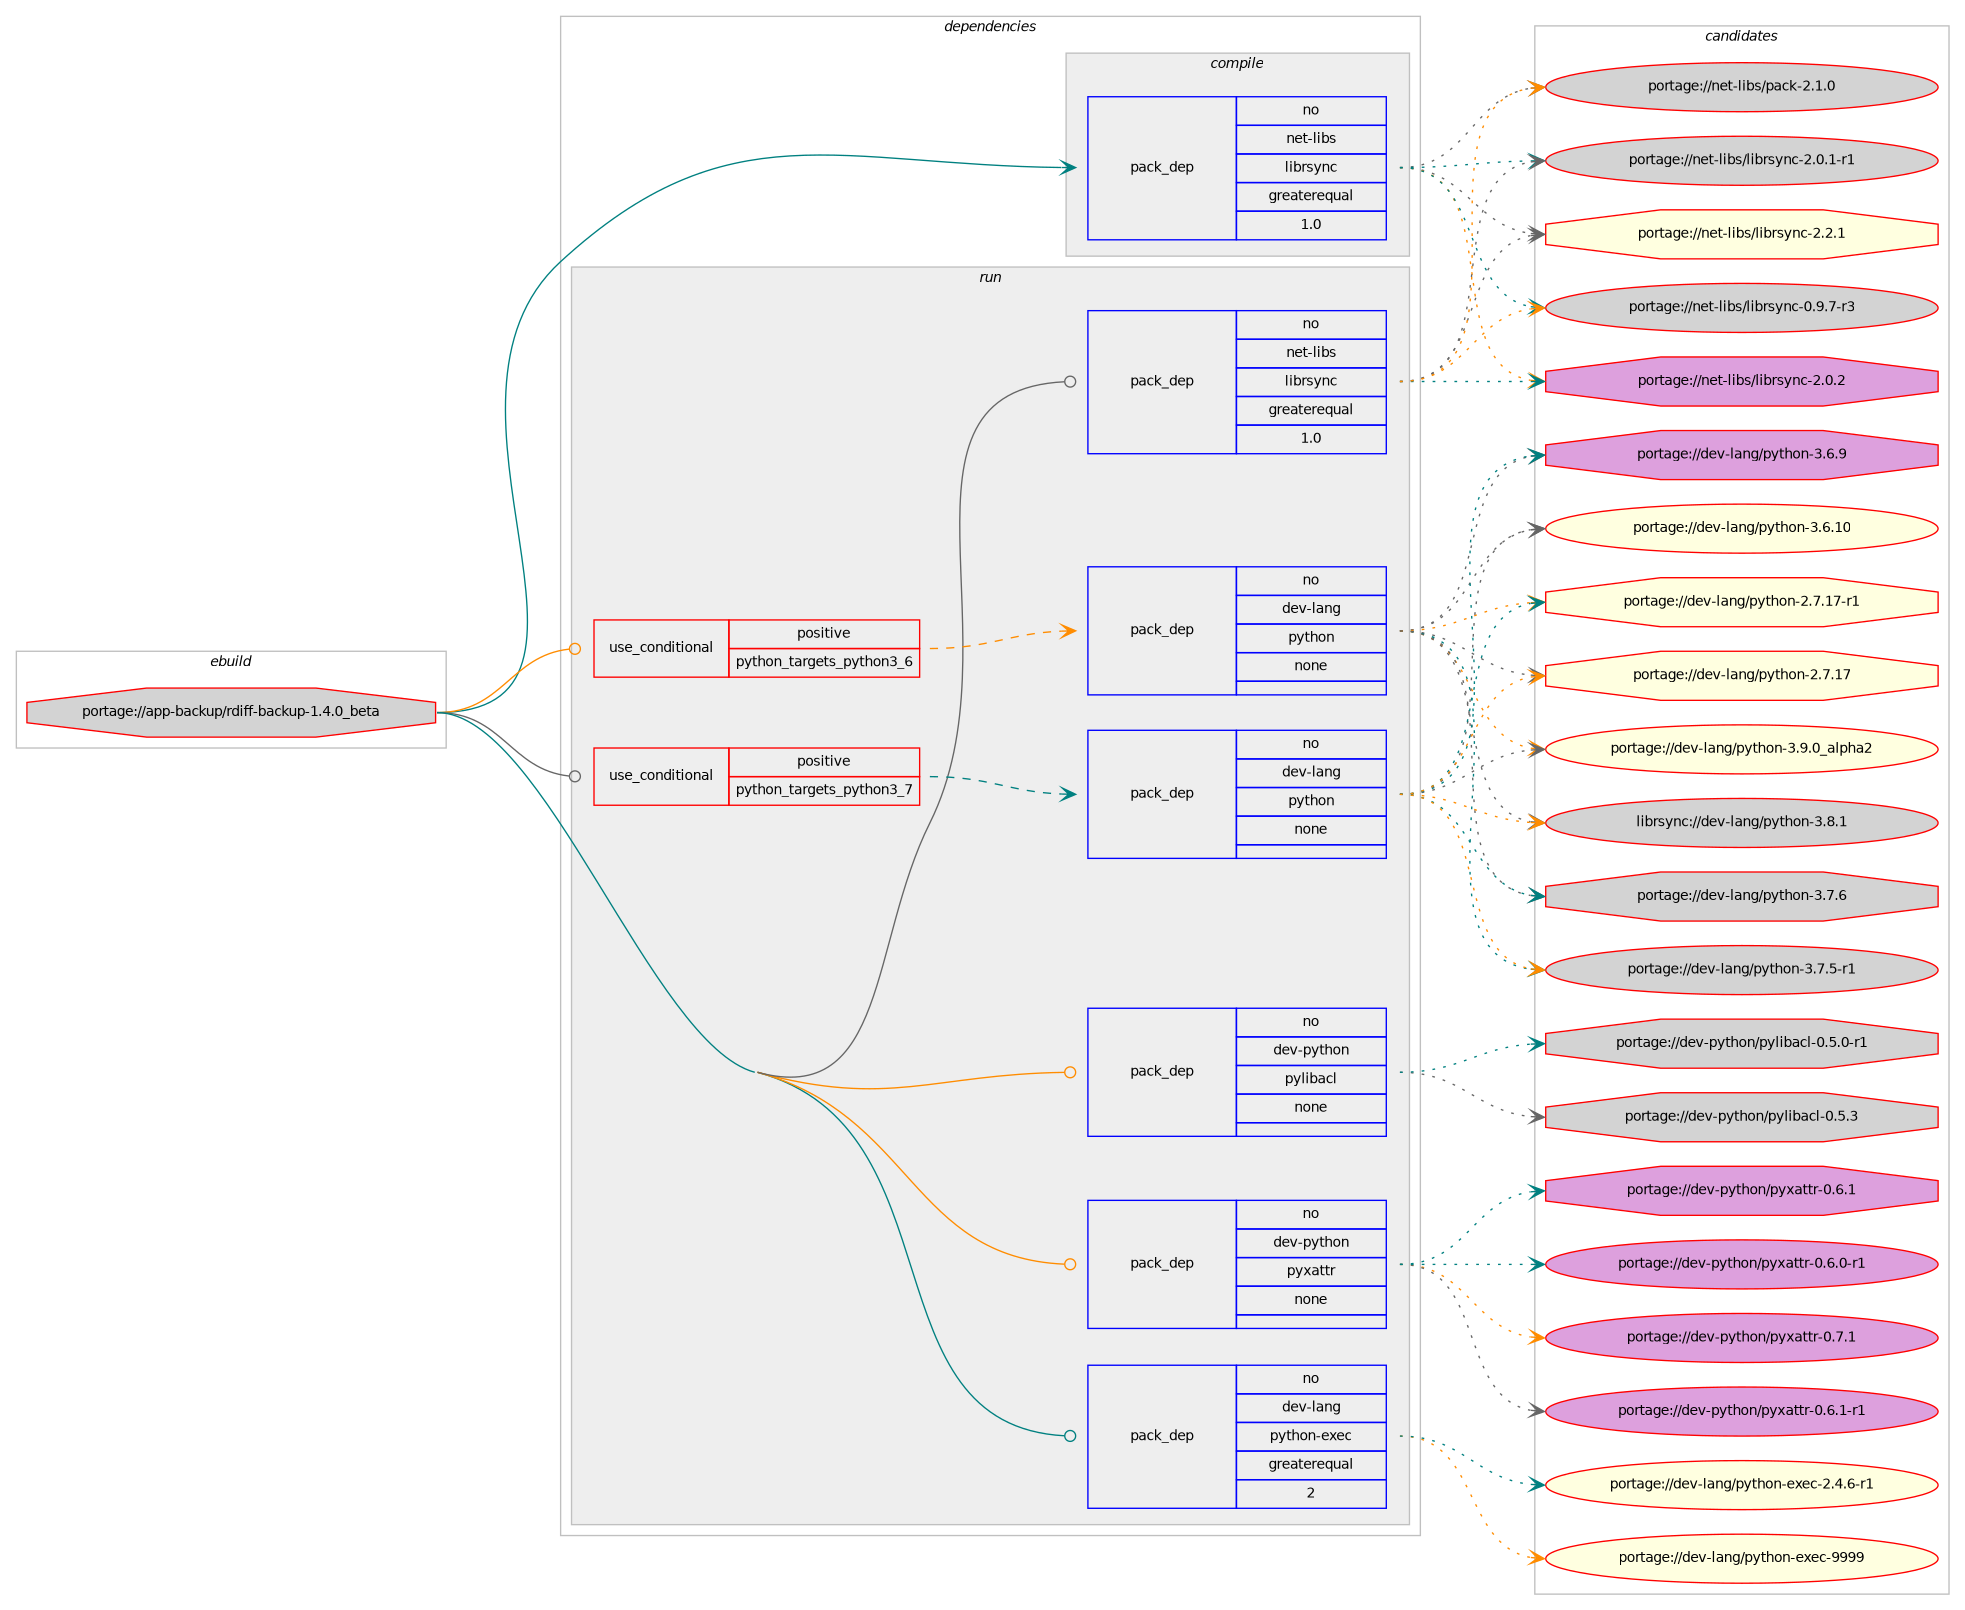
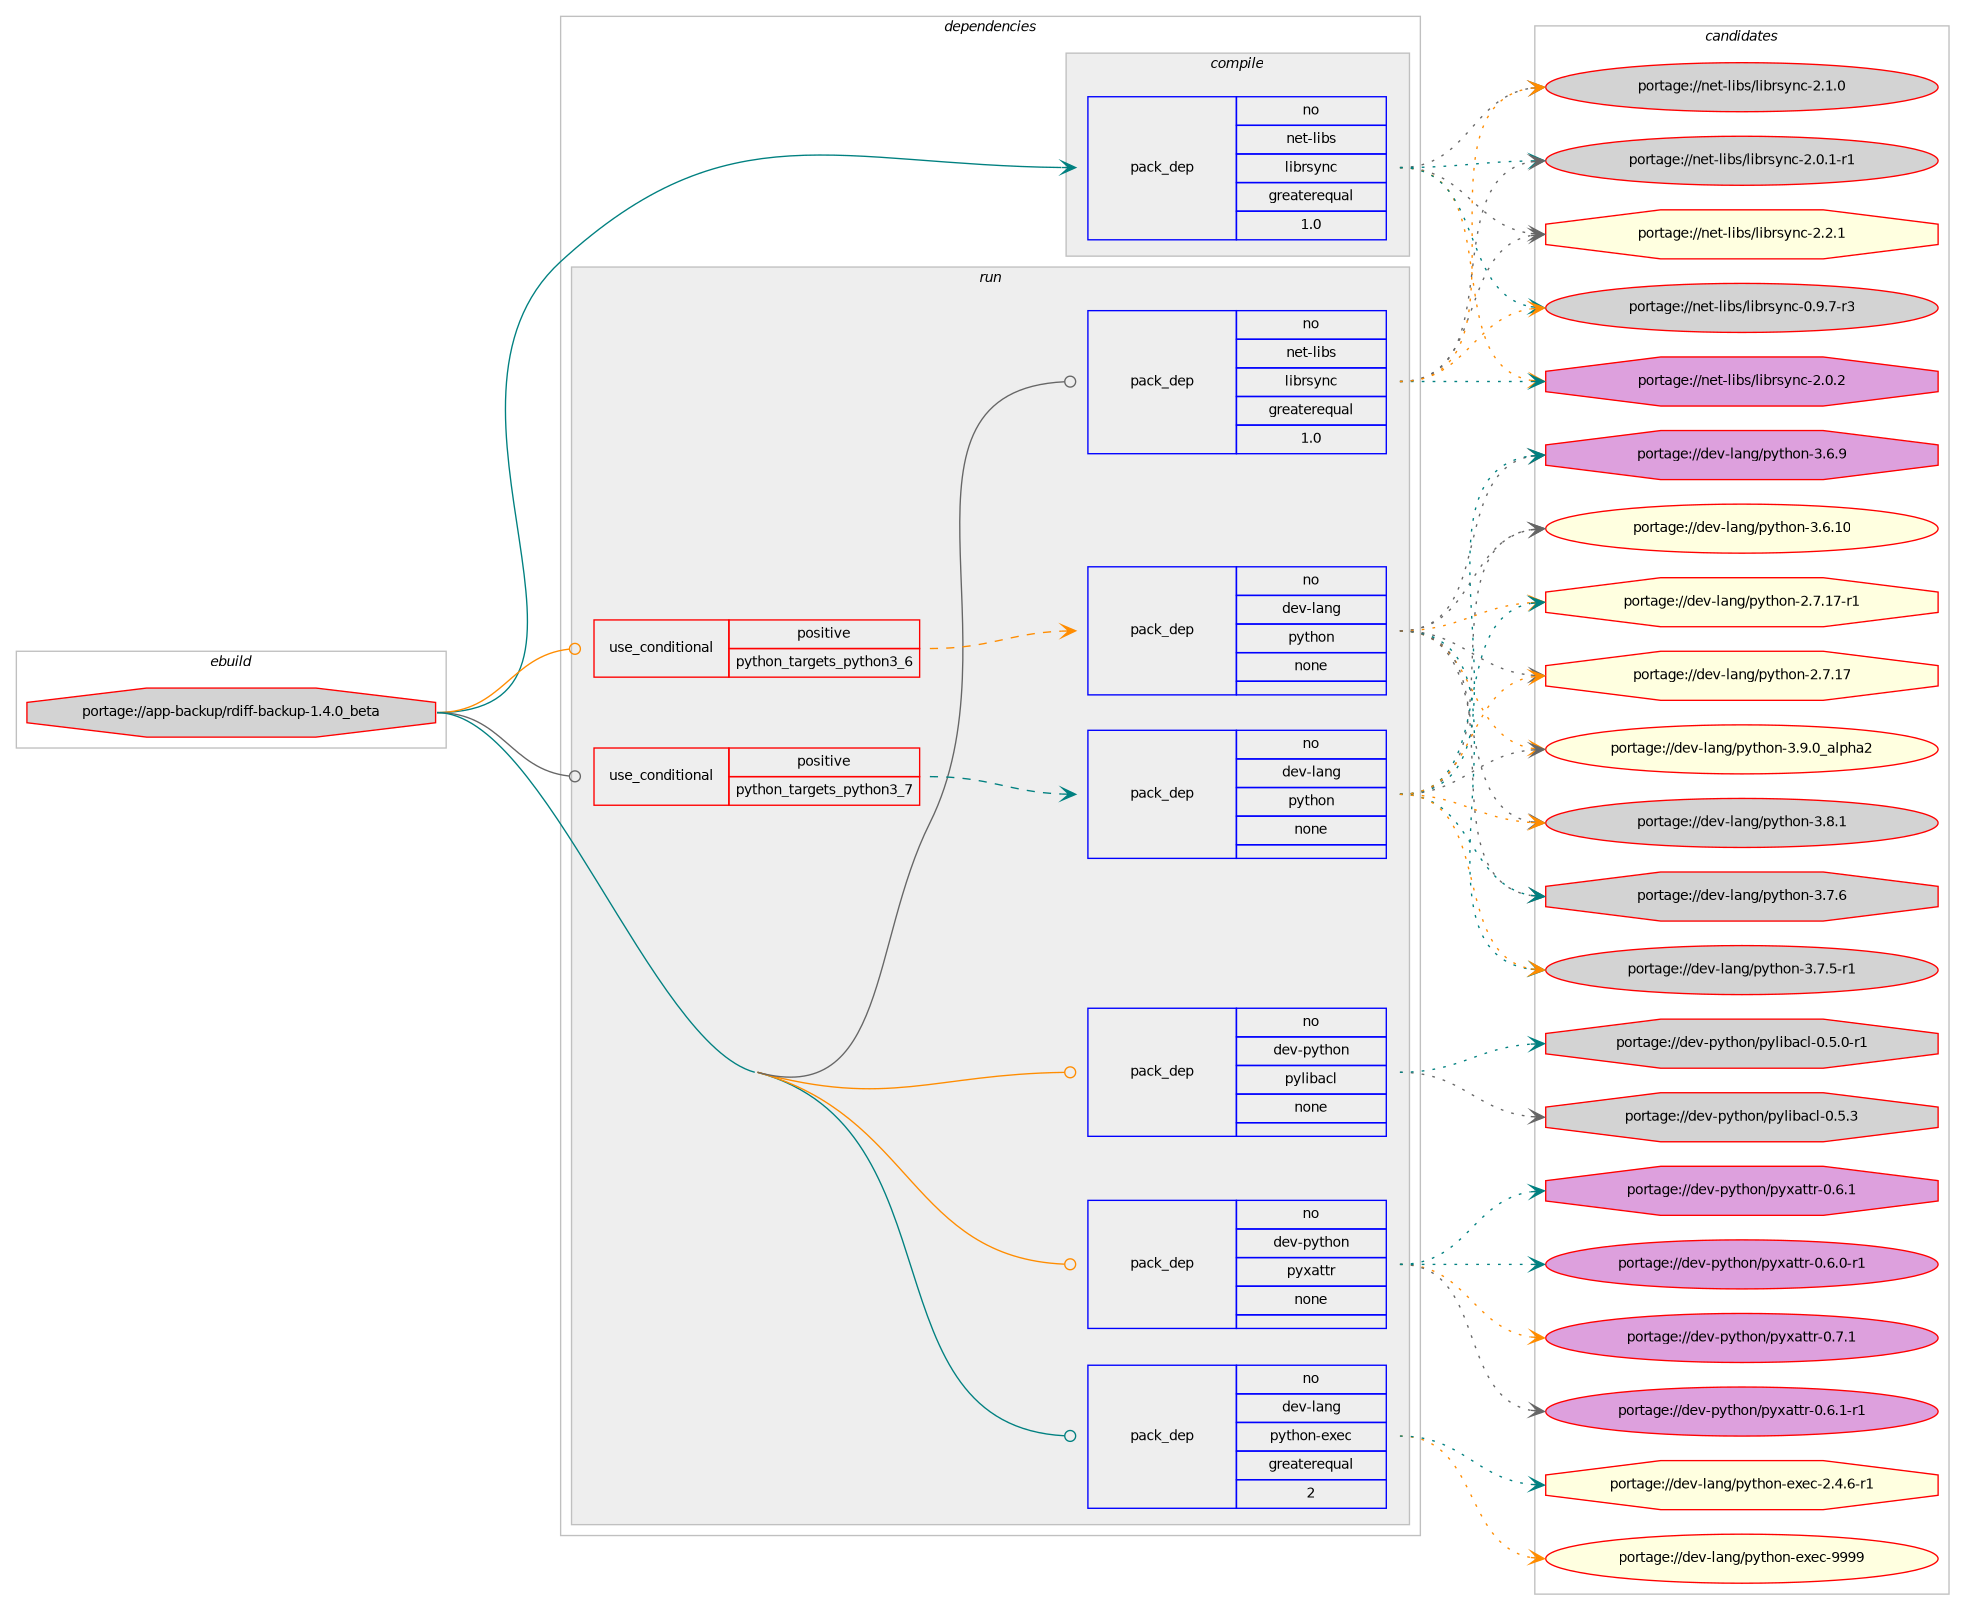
(1742, 87) -> (1742, 87)
(1742, 823) -> (1742, 823)
(1742, 1485) -> (1742, 1485)
